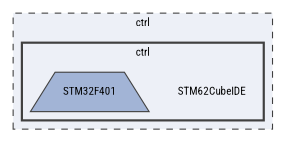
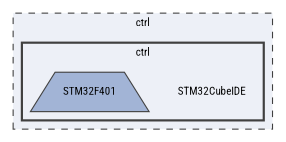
(212, 92) -> (212, 92)
